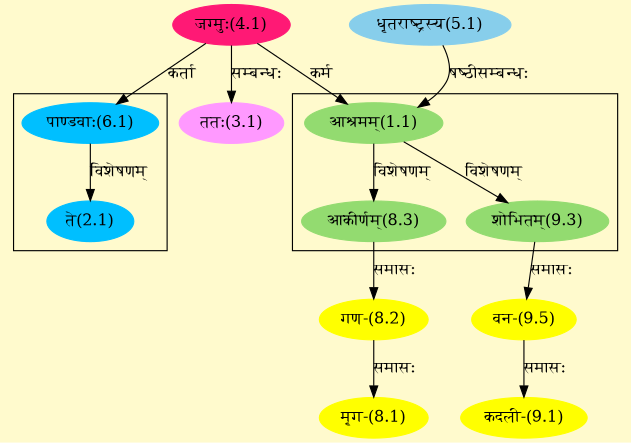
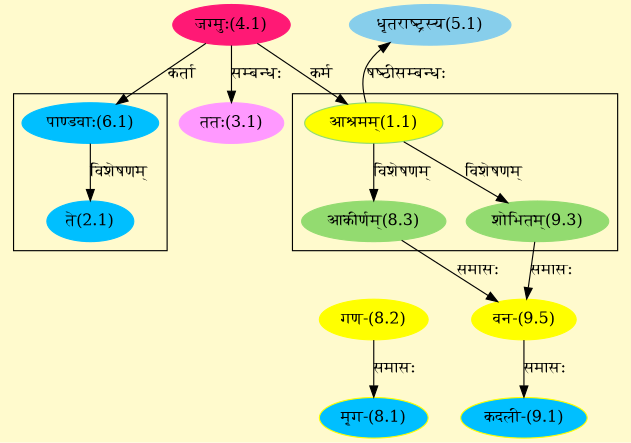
(448, 76) -> (364, 73)
(374, 123) -> (374, 123)
(374, 265) -> (445, 268)
(374, 418) -> (374, 418)
(524, 418) -> (524, 418)
